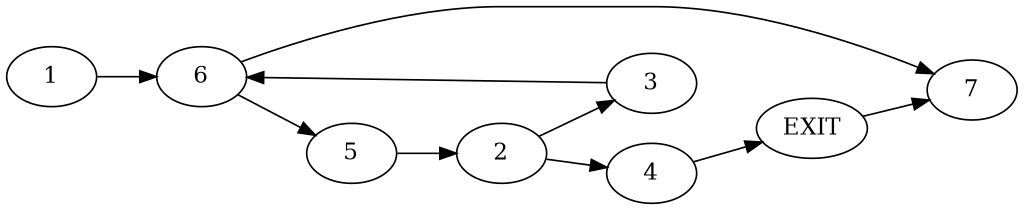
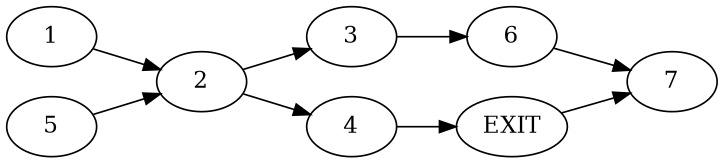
(119, 77) -> (119, 57)
(269, 111) -> none
